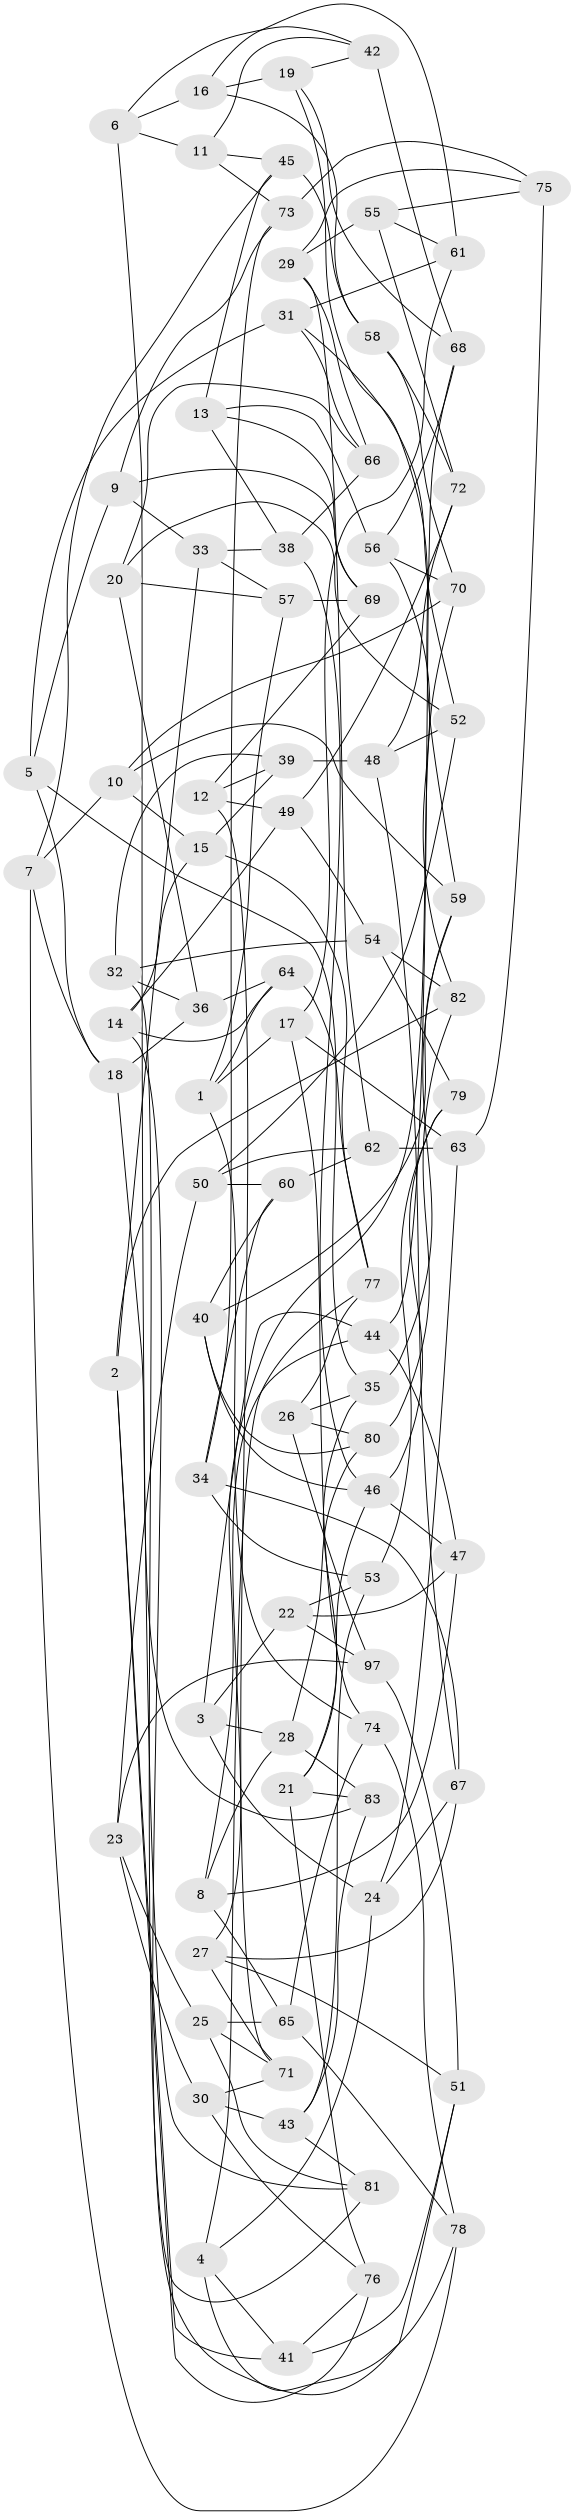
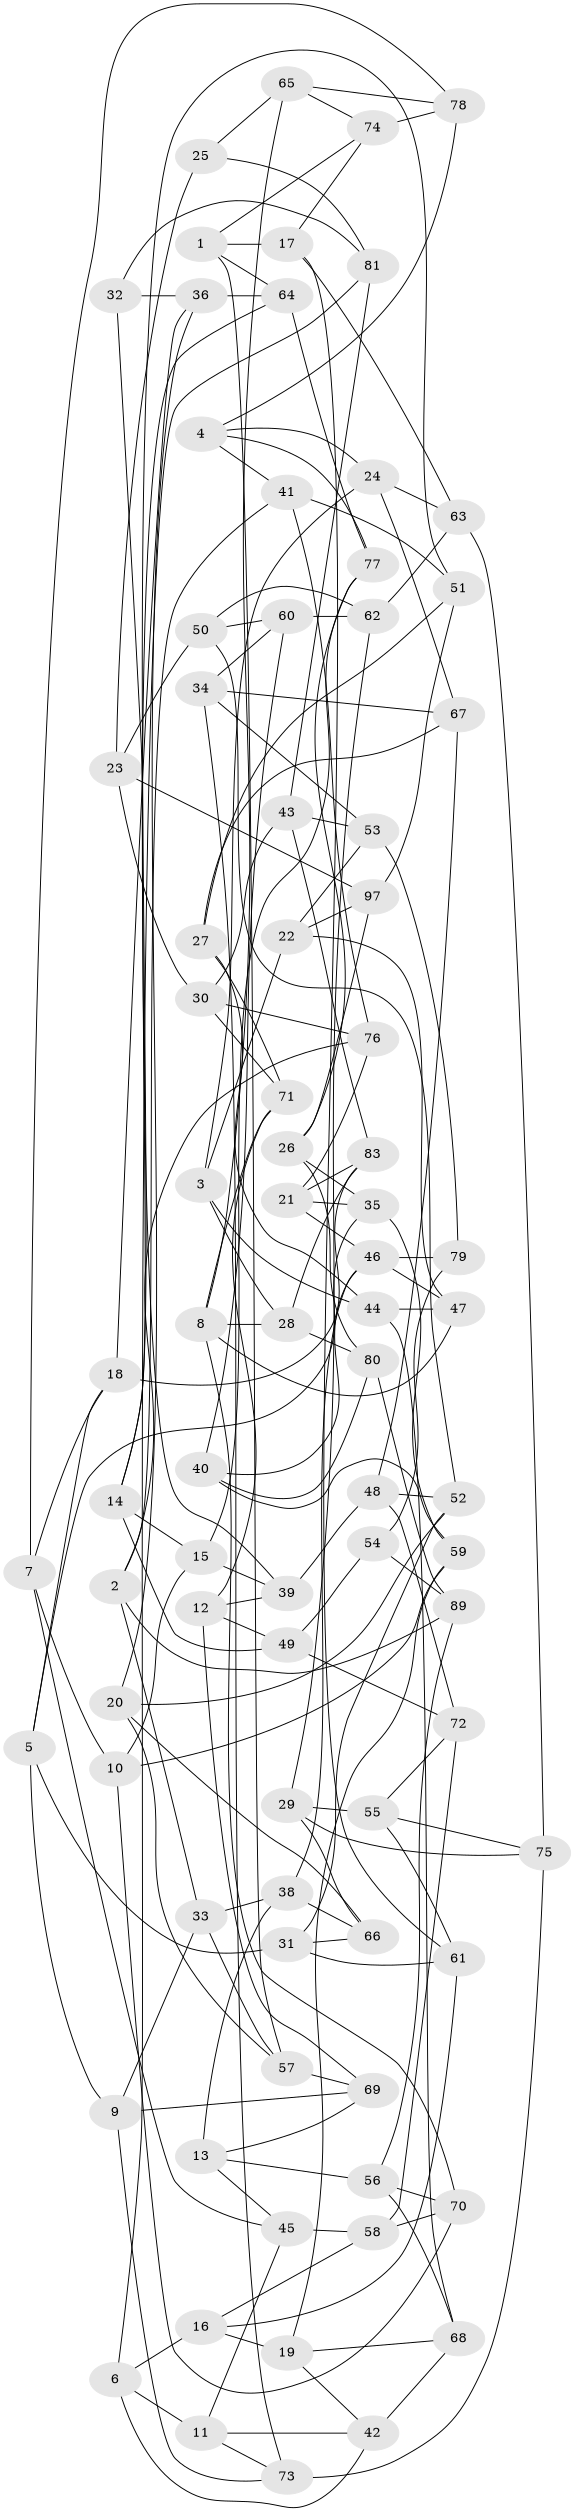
(253, 948) -> none
(459, 998) -> (459, 1607)
(244, 2048) -> (232, 1206)
